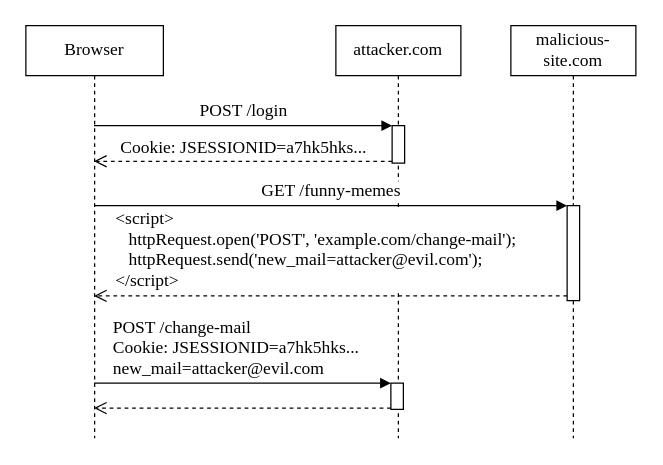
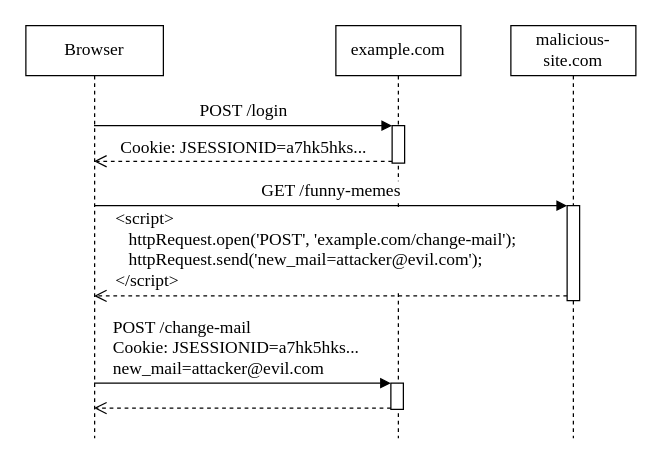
(398, 51) -> (398, 51)
